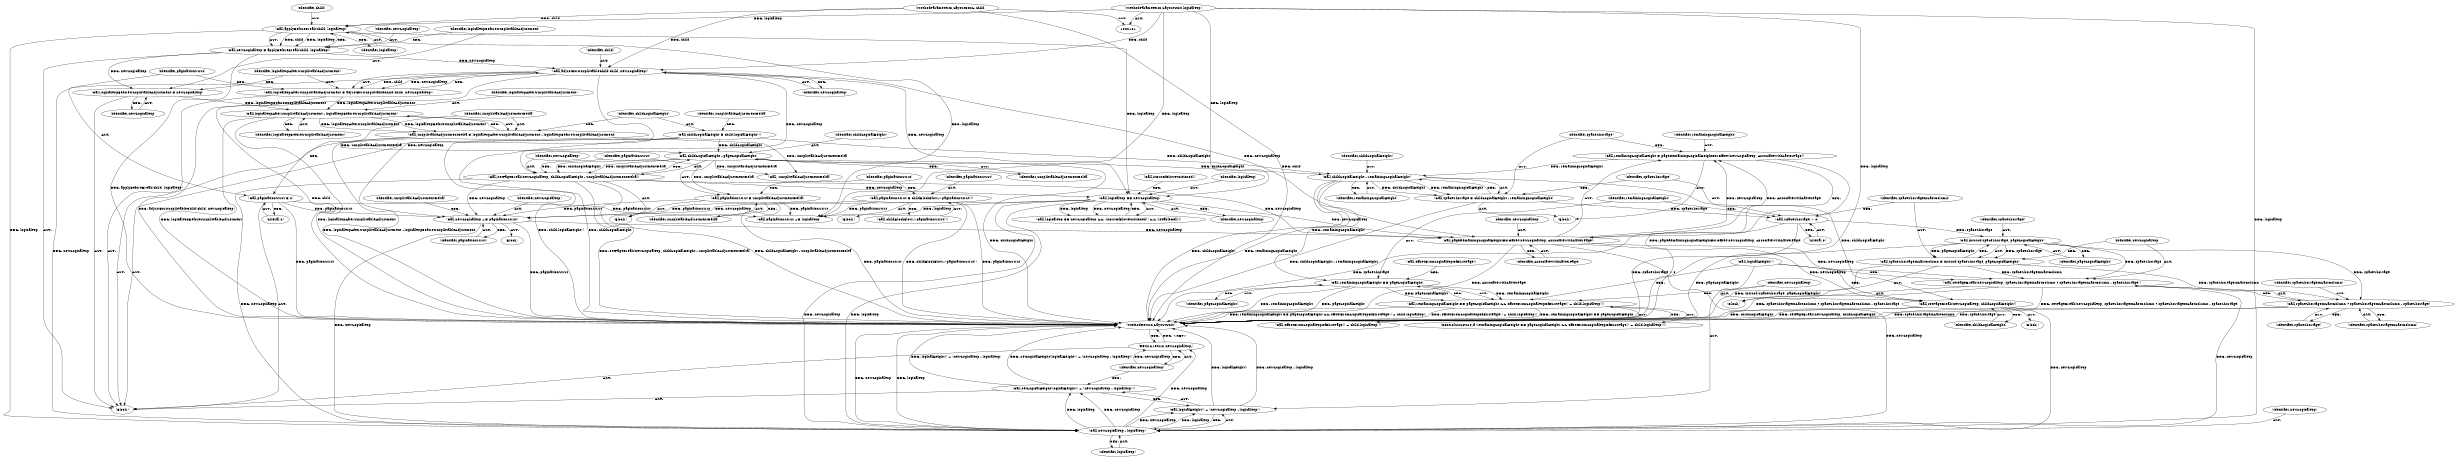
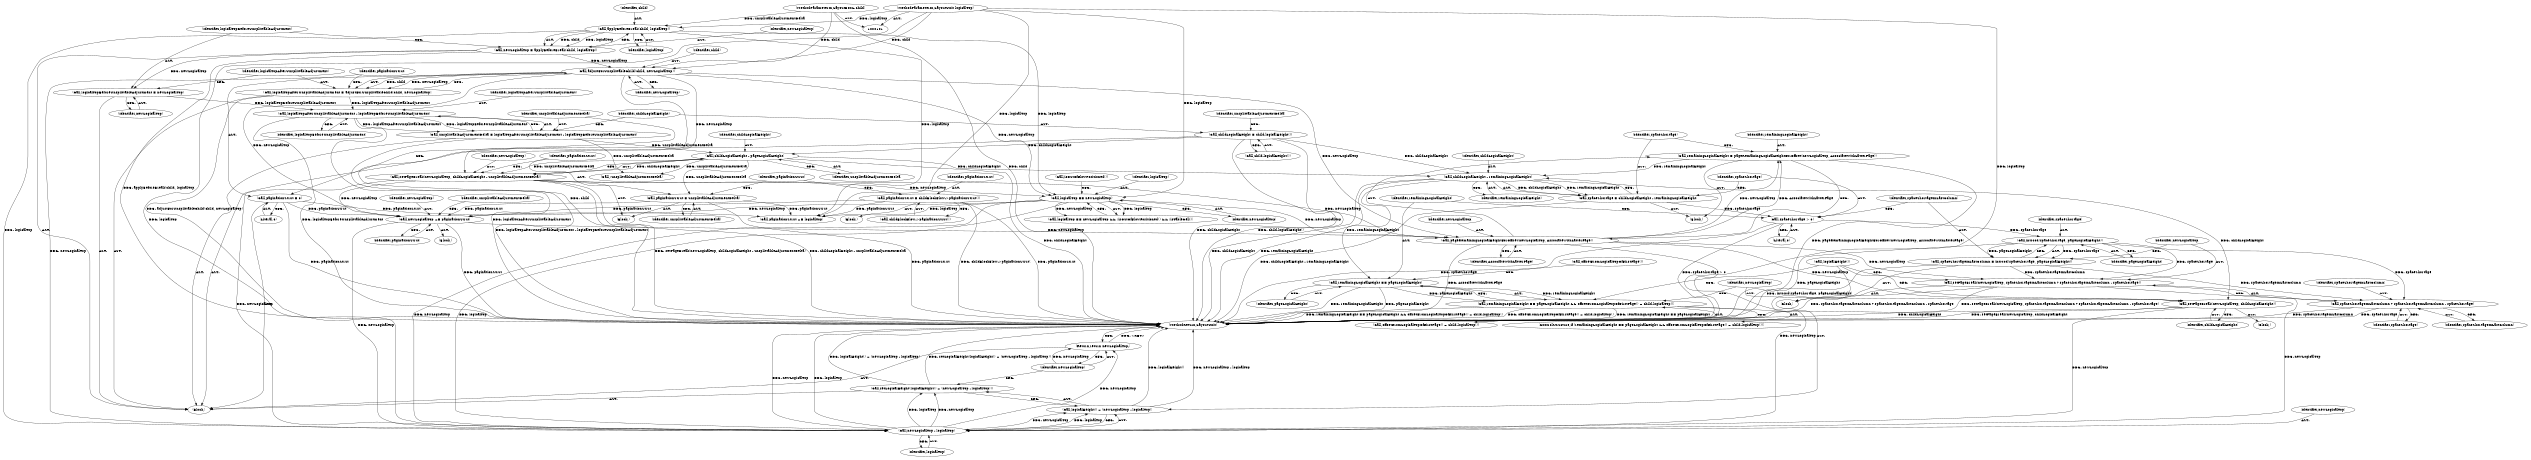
(551, 19) -> (775, 19)
(1224, 103) -> (1198, 103)
none -> (1268, 156)
